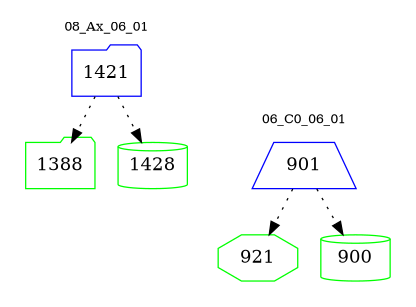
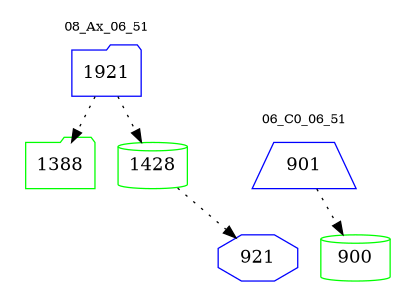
(107, 28) -> (107, 28)
(107, 73) -> (107, 73)
(304, 120) -> (304, 120)
(284, 206) -> (199, 207)
(258, 258) -> (258, 258)
